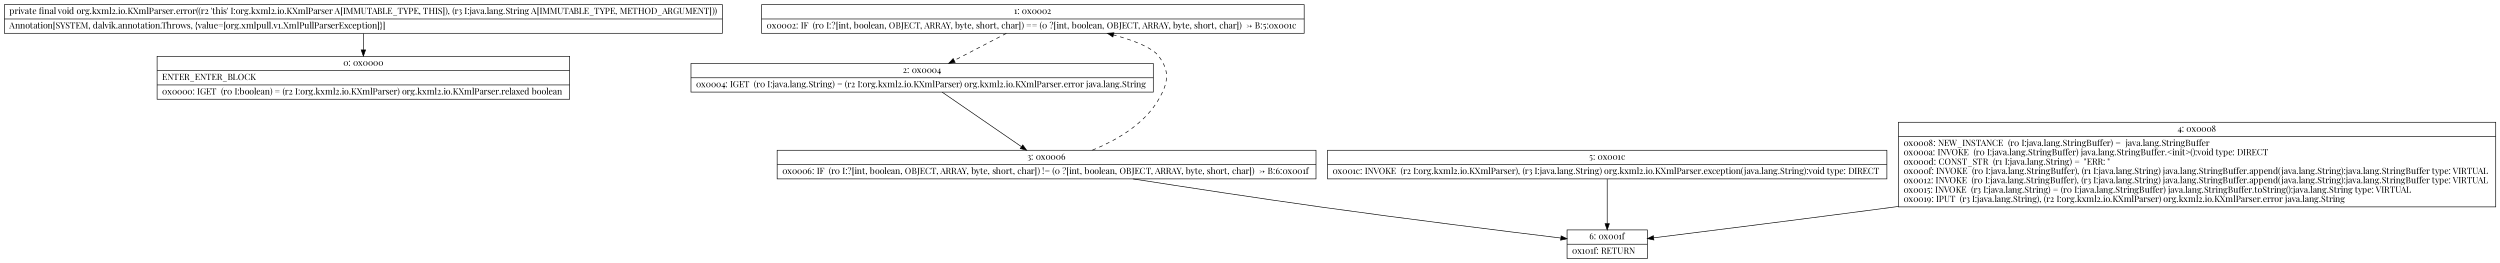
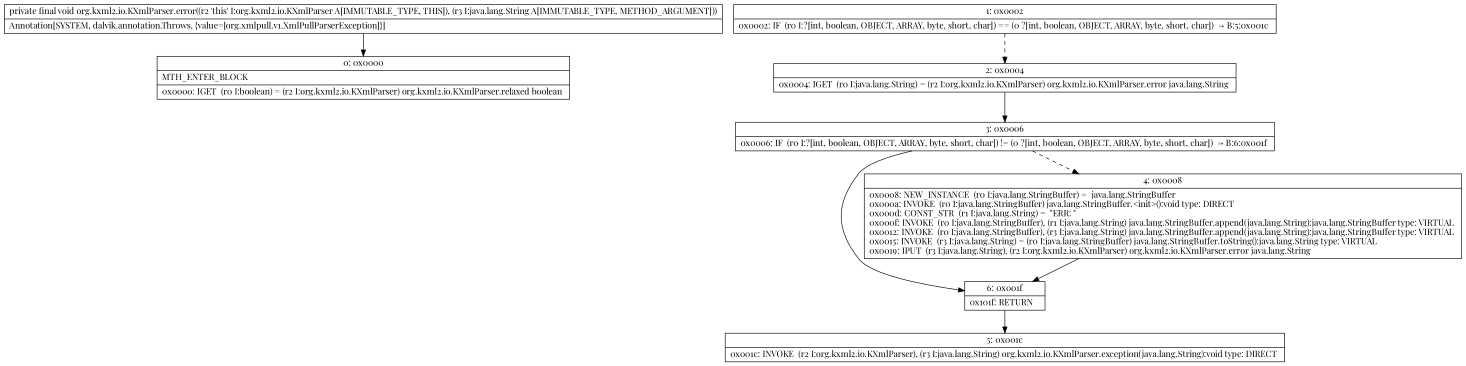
(209, 77) -> (205, 77)
(1162, 94) -> (1053, 161)
(1607, 201) -> (1005, 319)
